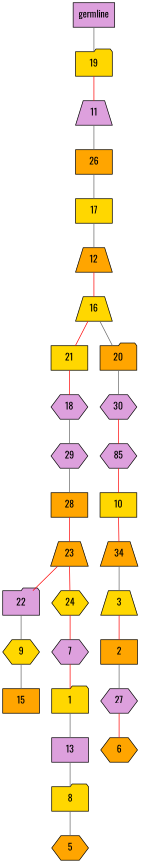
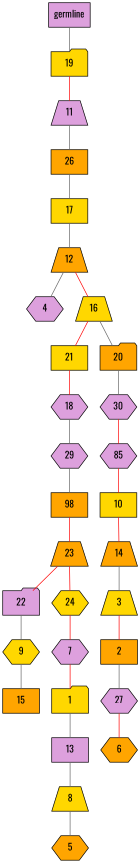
none -> (45, 309)
(69, 505) -> (69, 505)
(119, 554) -> (119, 554)
(70, 799) -> (70, 799)
